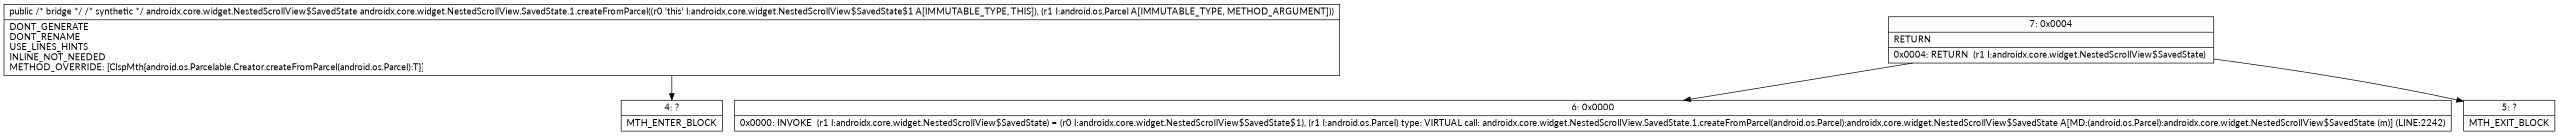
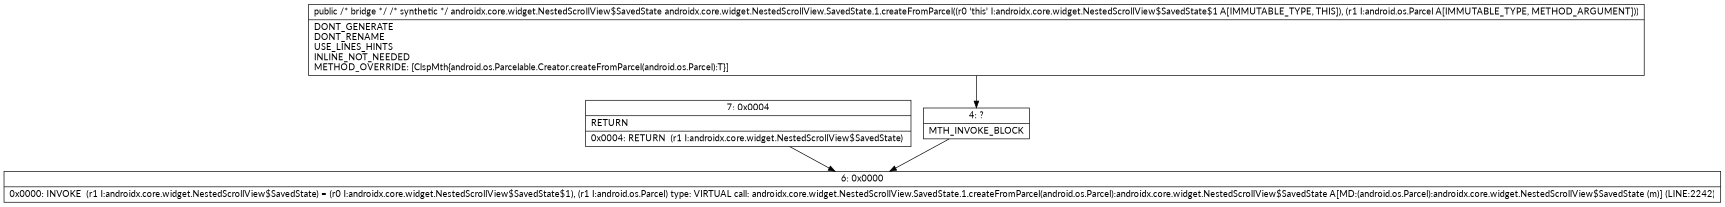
(2509, 116) -> none
(672, 123) -> (976, 131)
none -> (922, 153)
